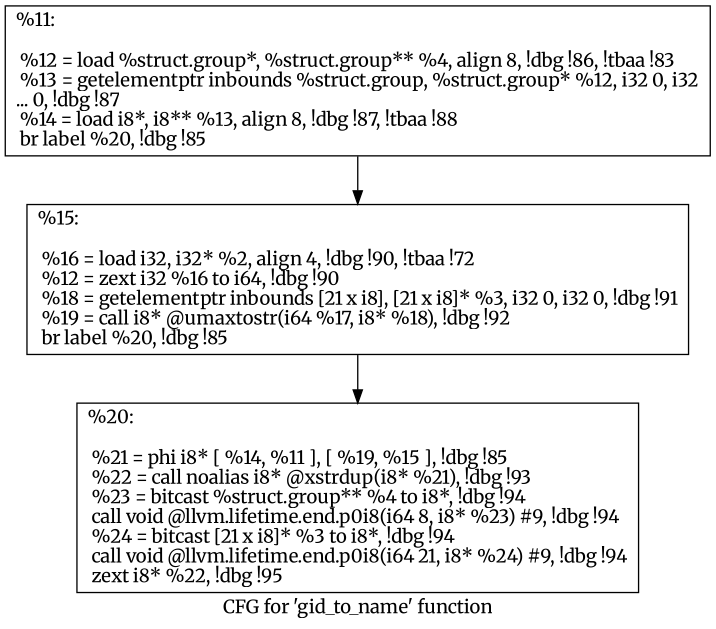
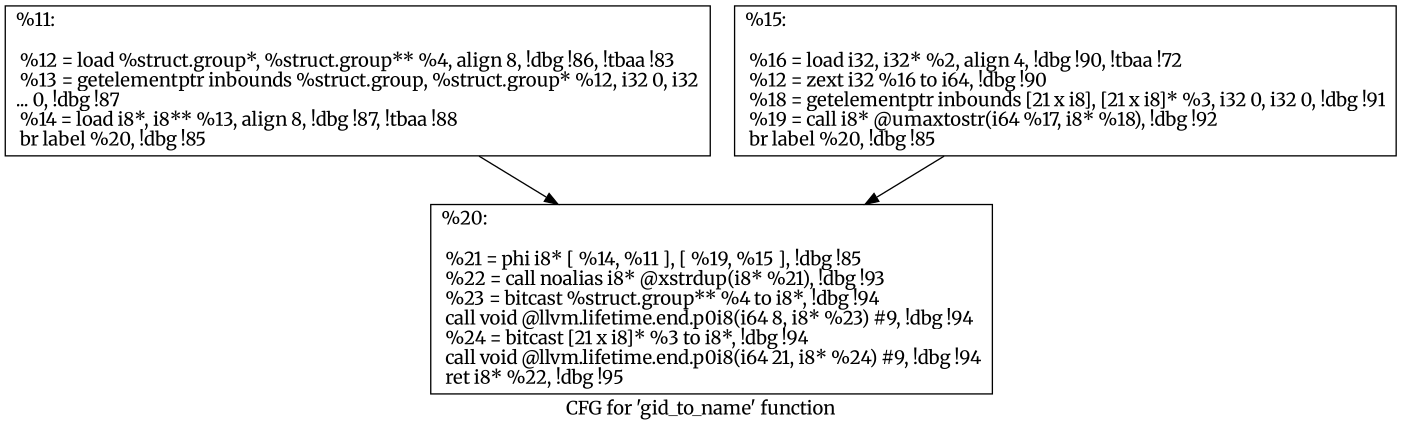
(358, 173) -> (513, 177)
(185, 577) -> (533, 378)
